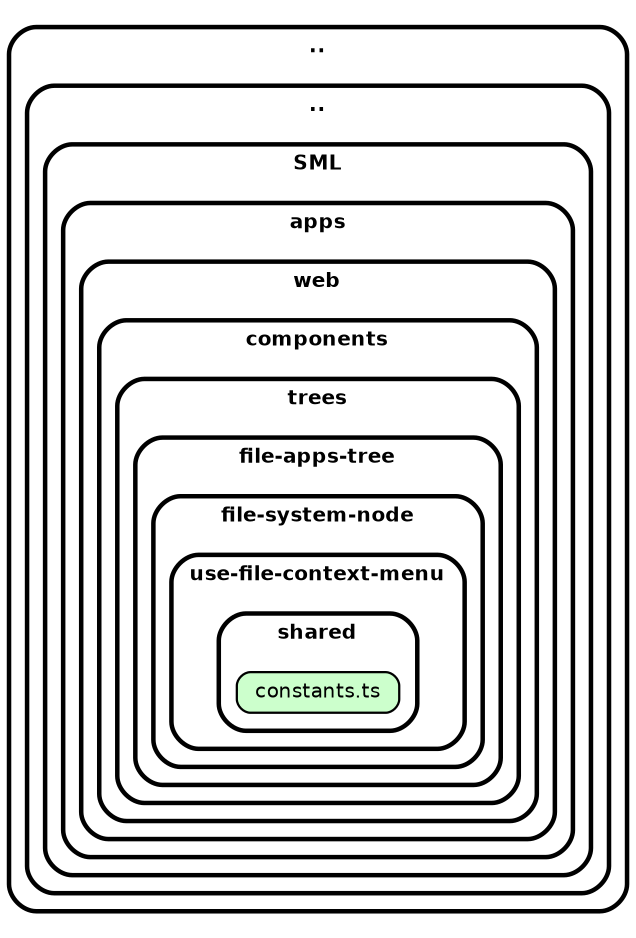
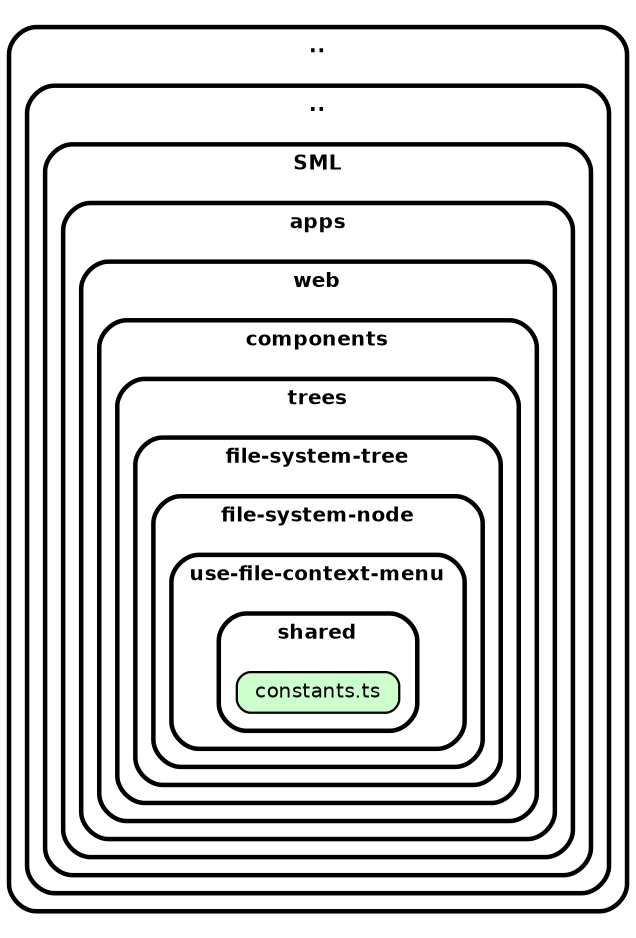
(318, 458) -> (318, 458)
